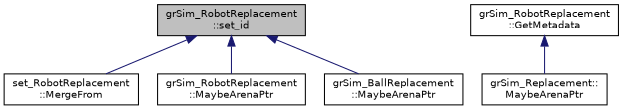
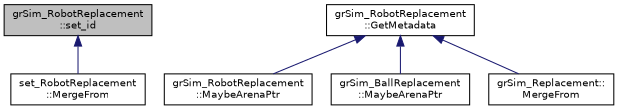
(317, 57) -> (400, 60)
(231, 60) -> (314, 57)
(545, 89) -> (551, 89)
